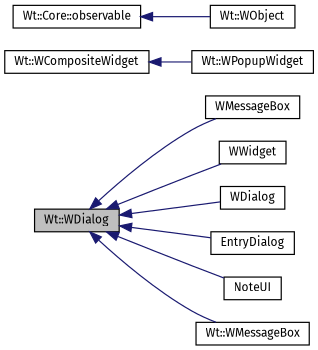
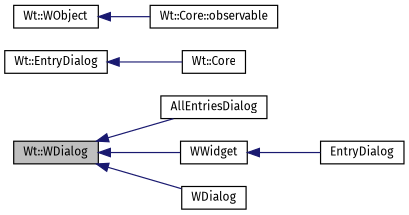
(181, 17) -> (130, 17)
(77, 62) -> (56, 62)
(253, 62) -> (214, 62)
(253, 107) -> (214, 107)
(171, 233) -> (290, 153)
(253, 288) -> none
(253, 334) -> none
